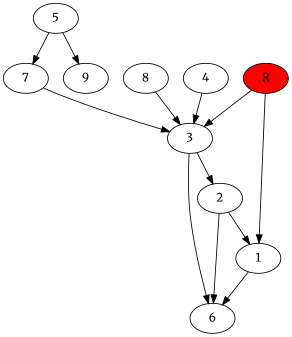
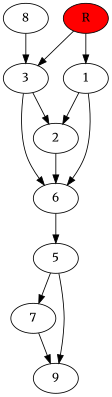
(206, 78) -> none
(102, 110) -> (43, 344)
none -> (56, 224)
(237, 225) -> (73, 105)
